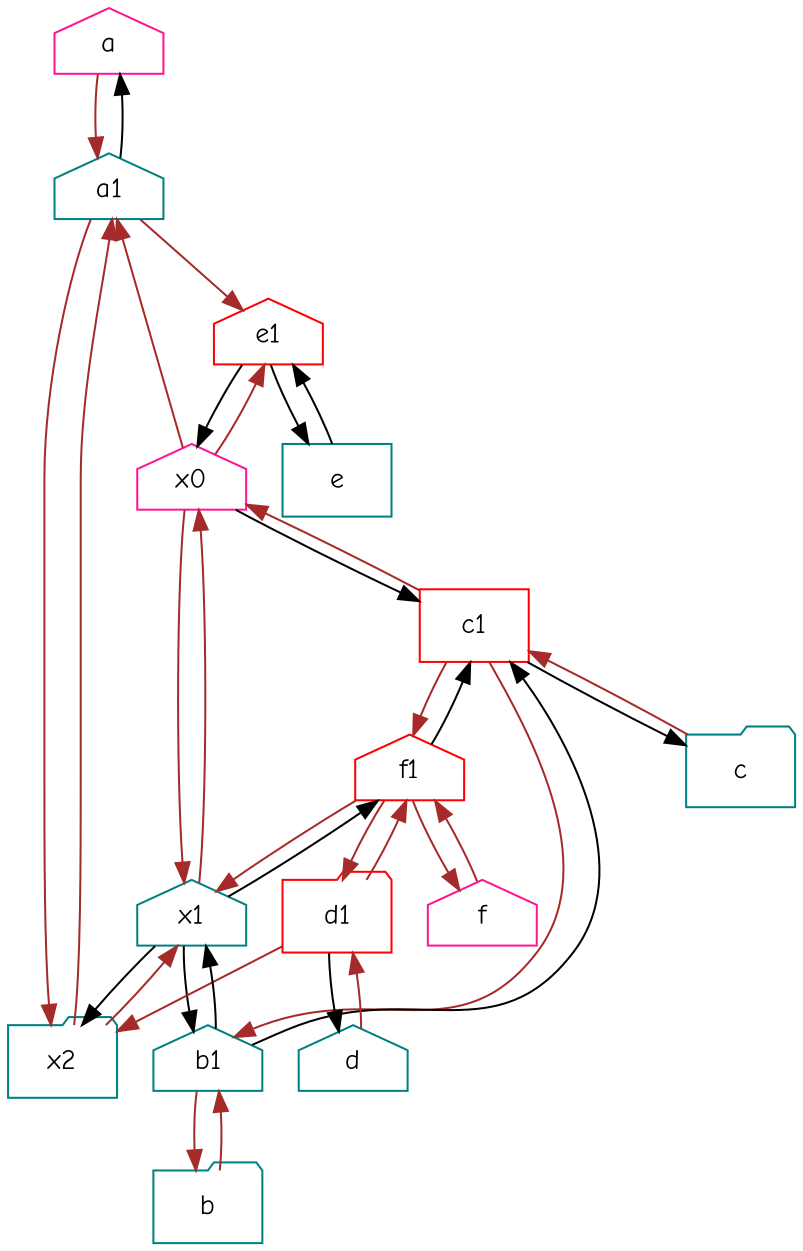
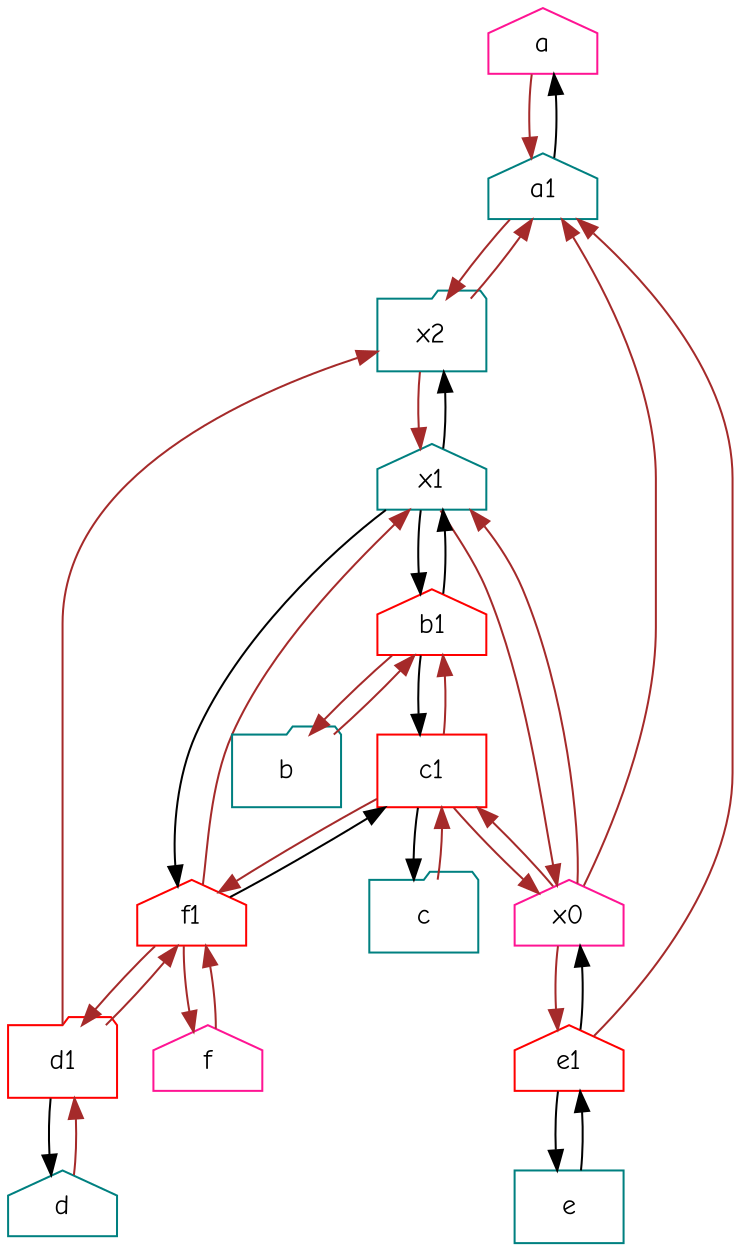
(184, 258) -> (733, 633)
(322, 554) -> (524, 854)
(208, 1061) -> (432, 626)
